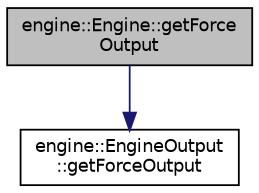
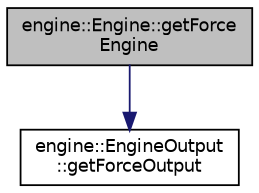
(130, 37) -> (130, 37)
